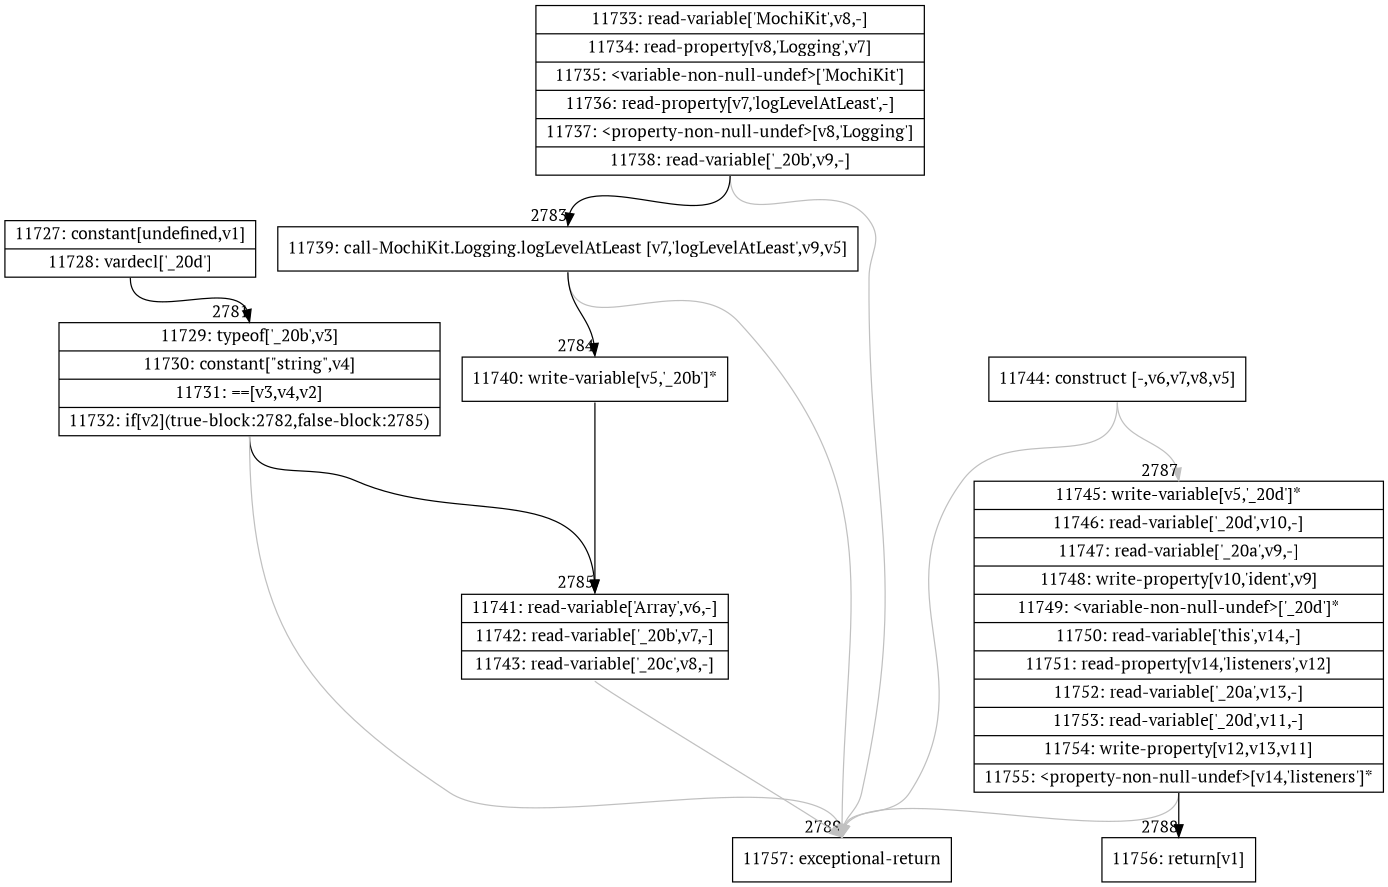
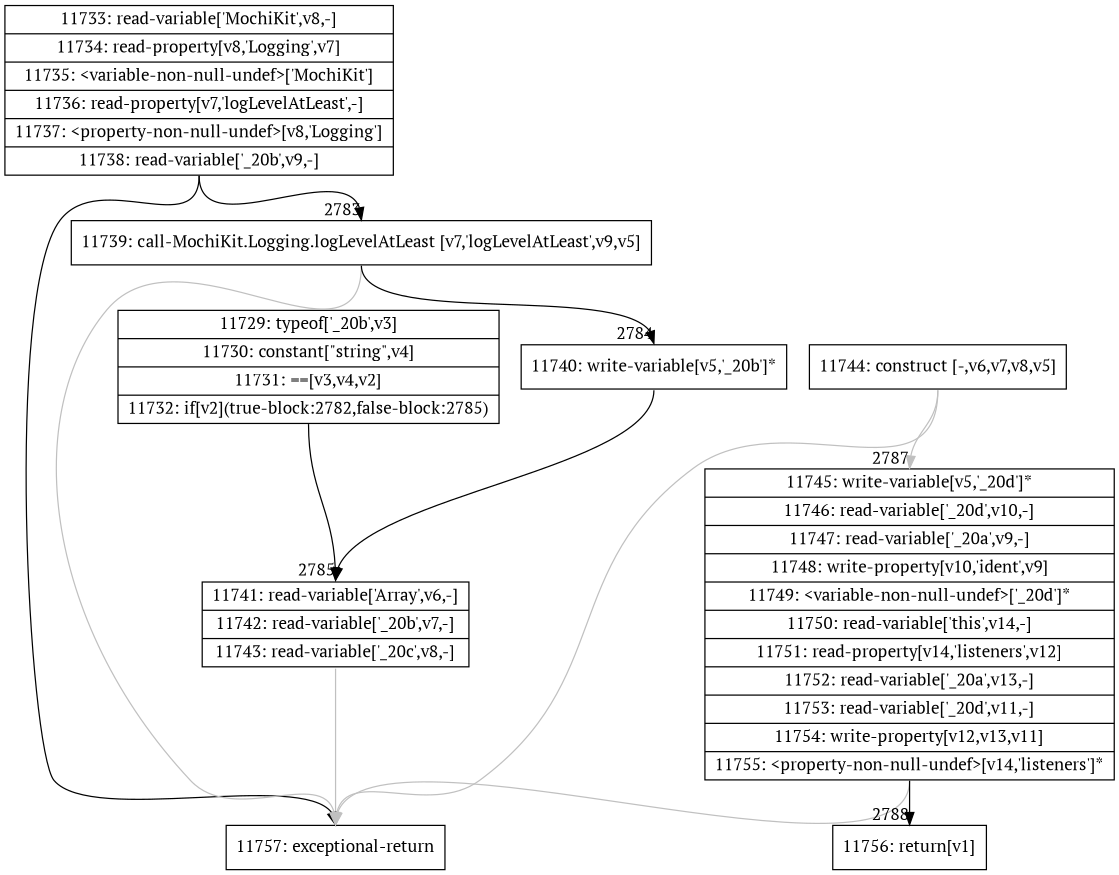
(130, 249) -> none
(876, 443) -> (28, 561)
(436, 783) -> none
